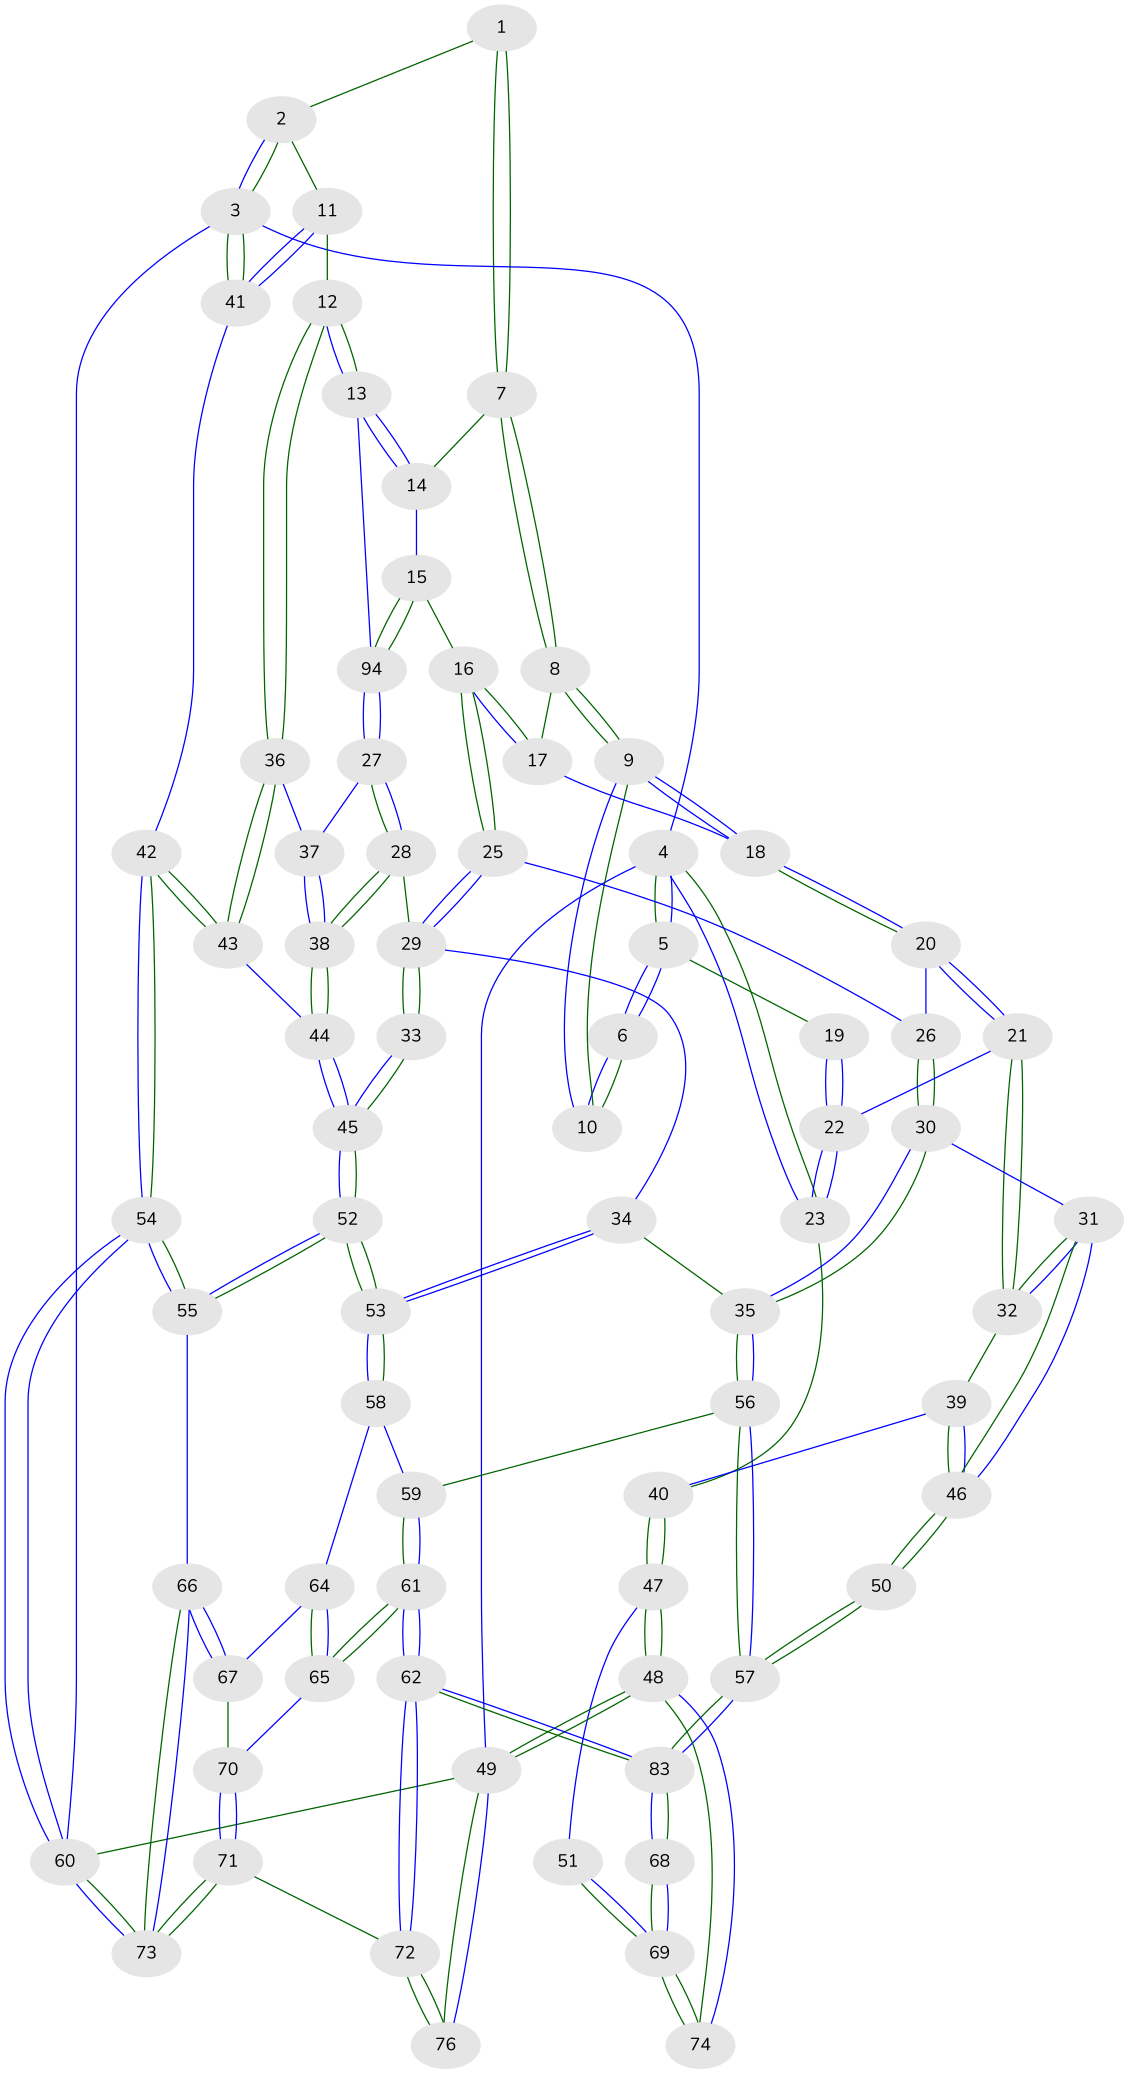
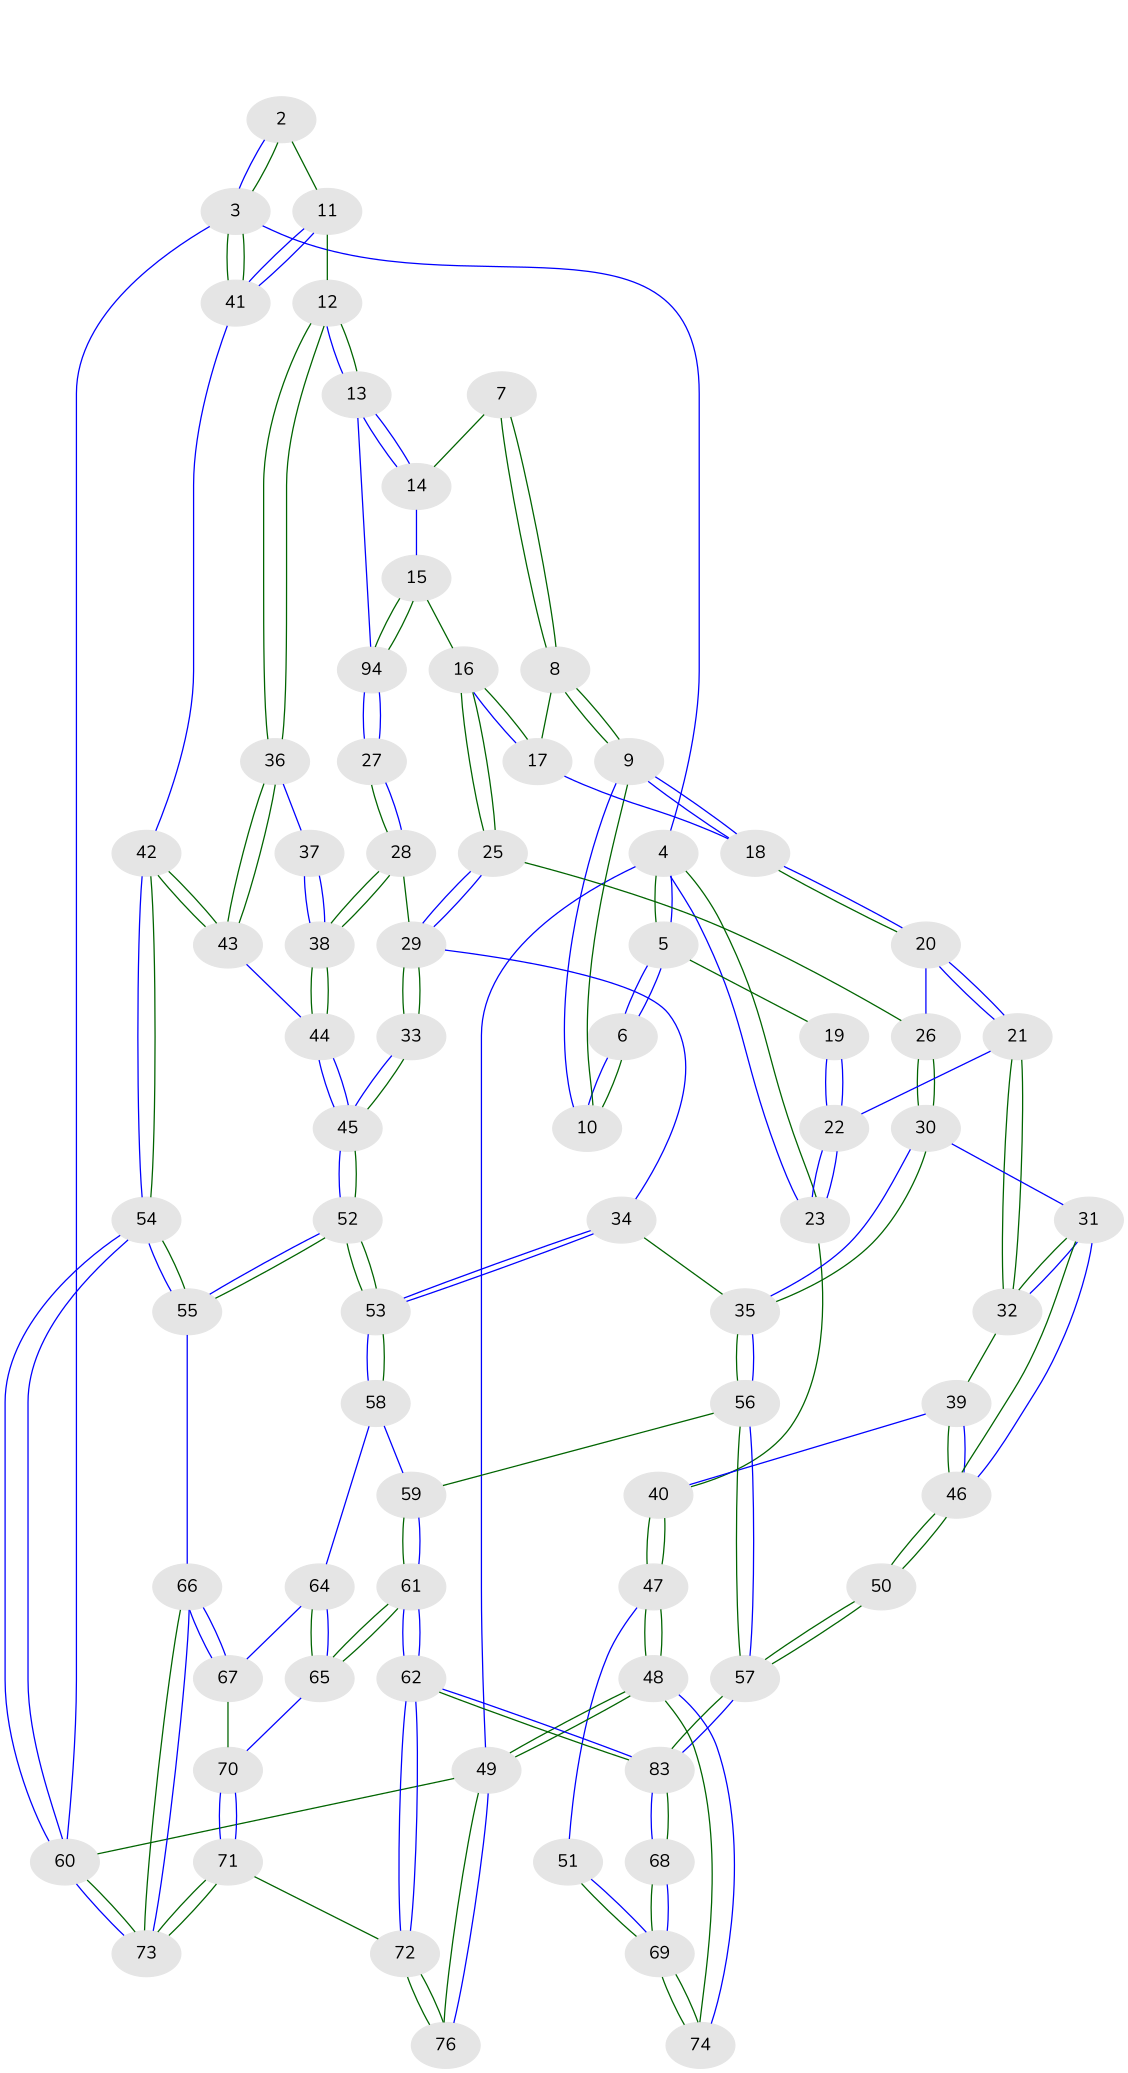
(502, 28) -> none
(341, 807) -> none
(710, 922) -> (710, 922)
